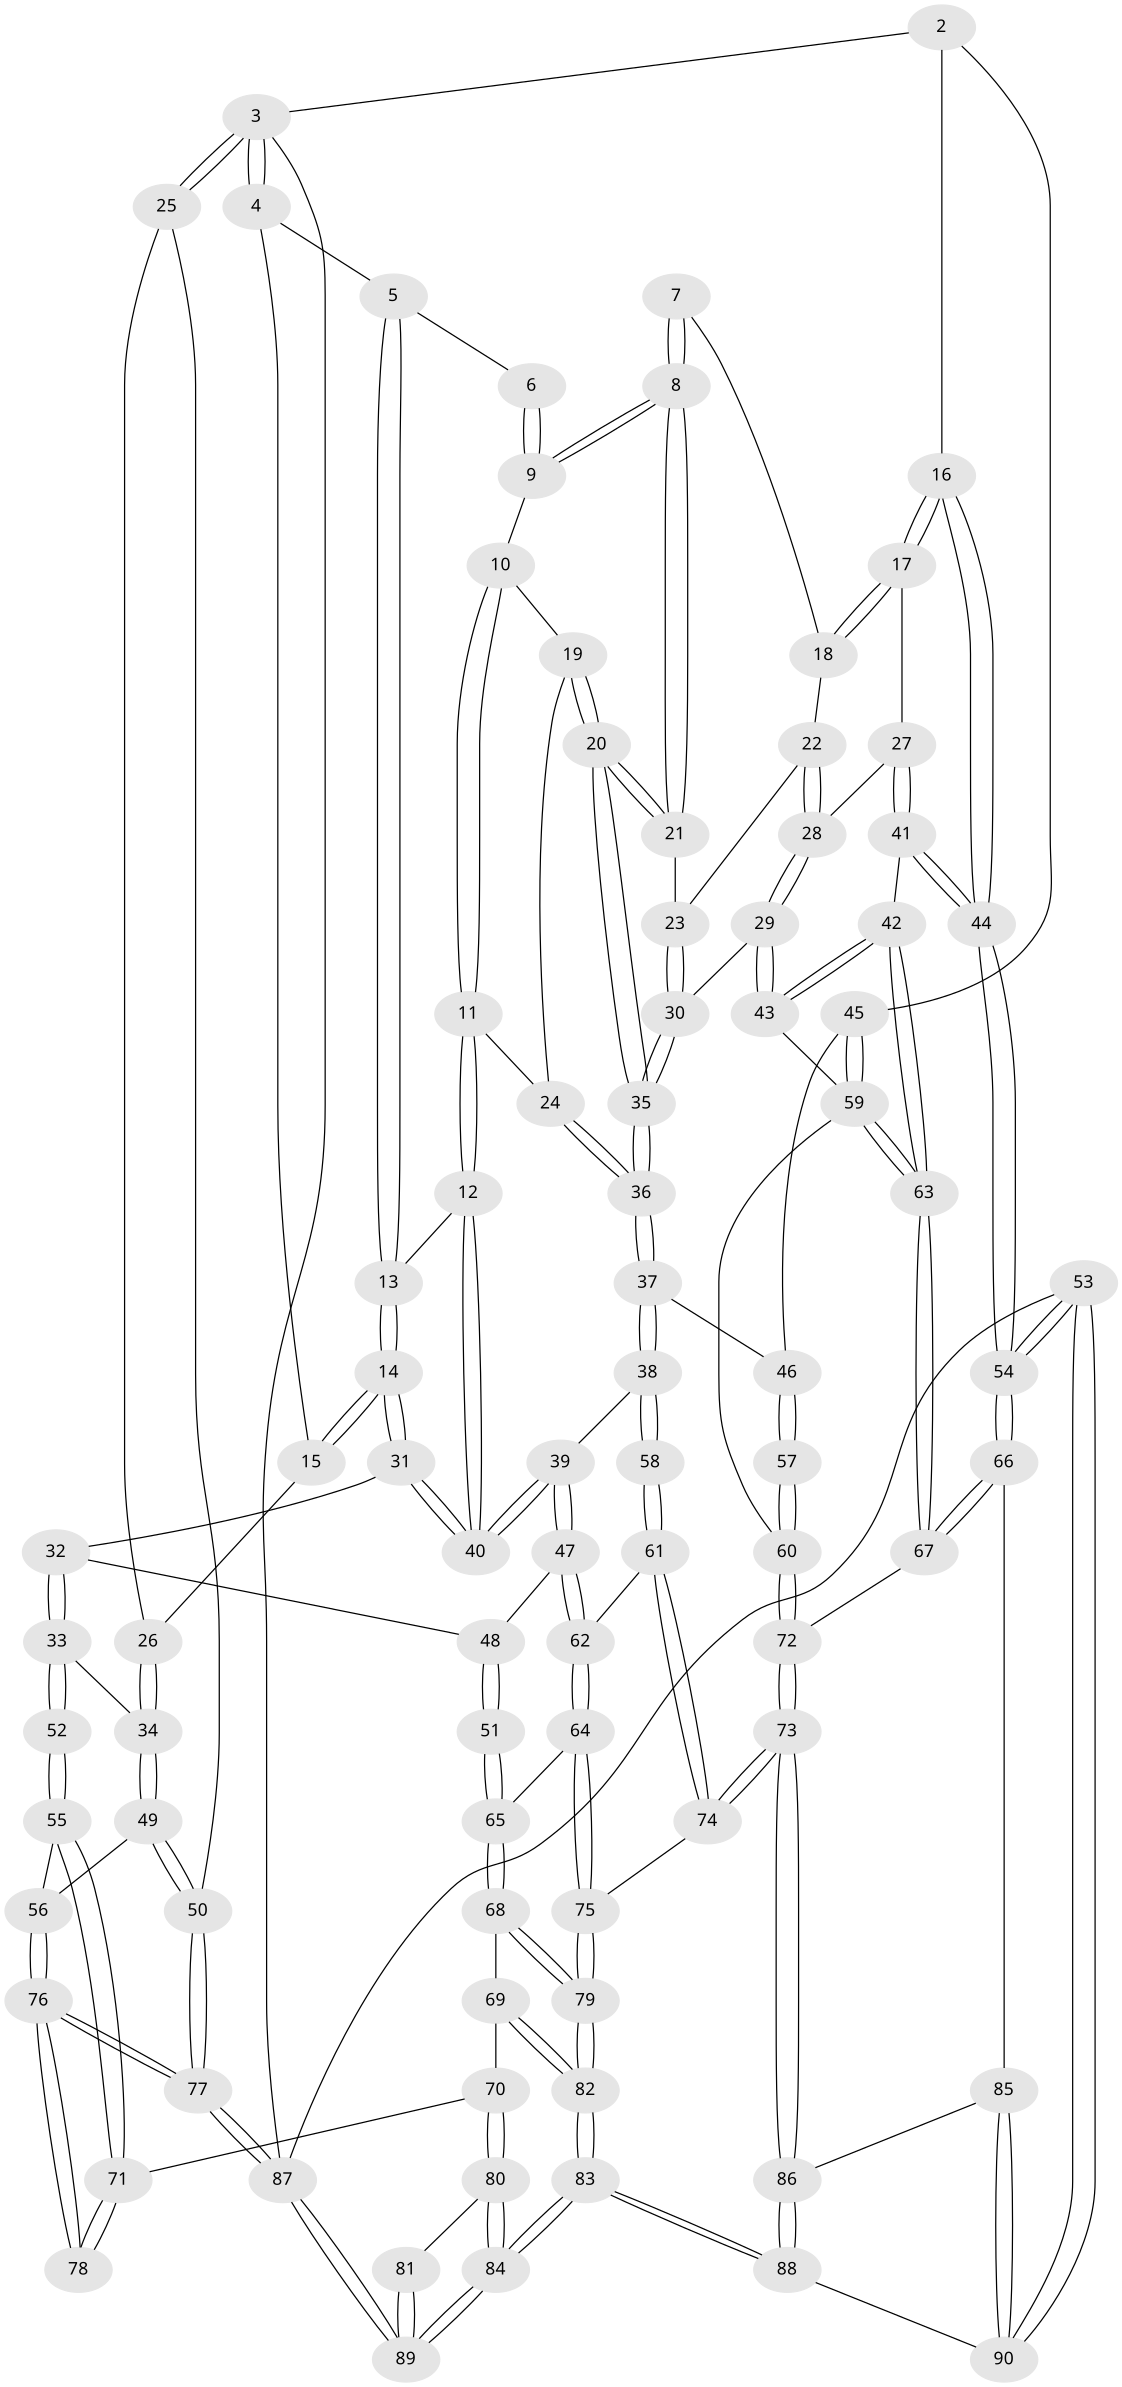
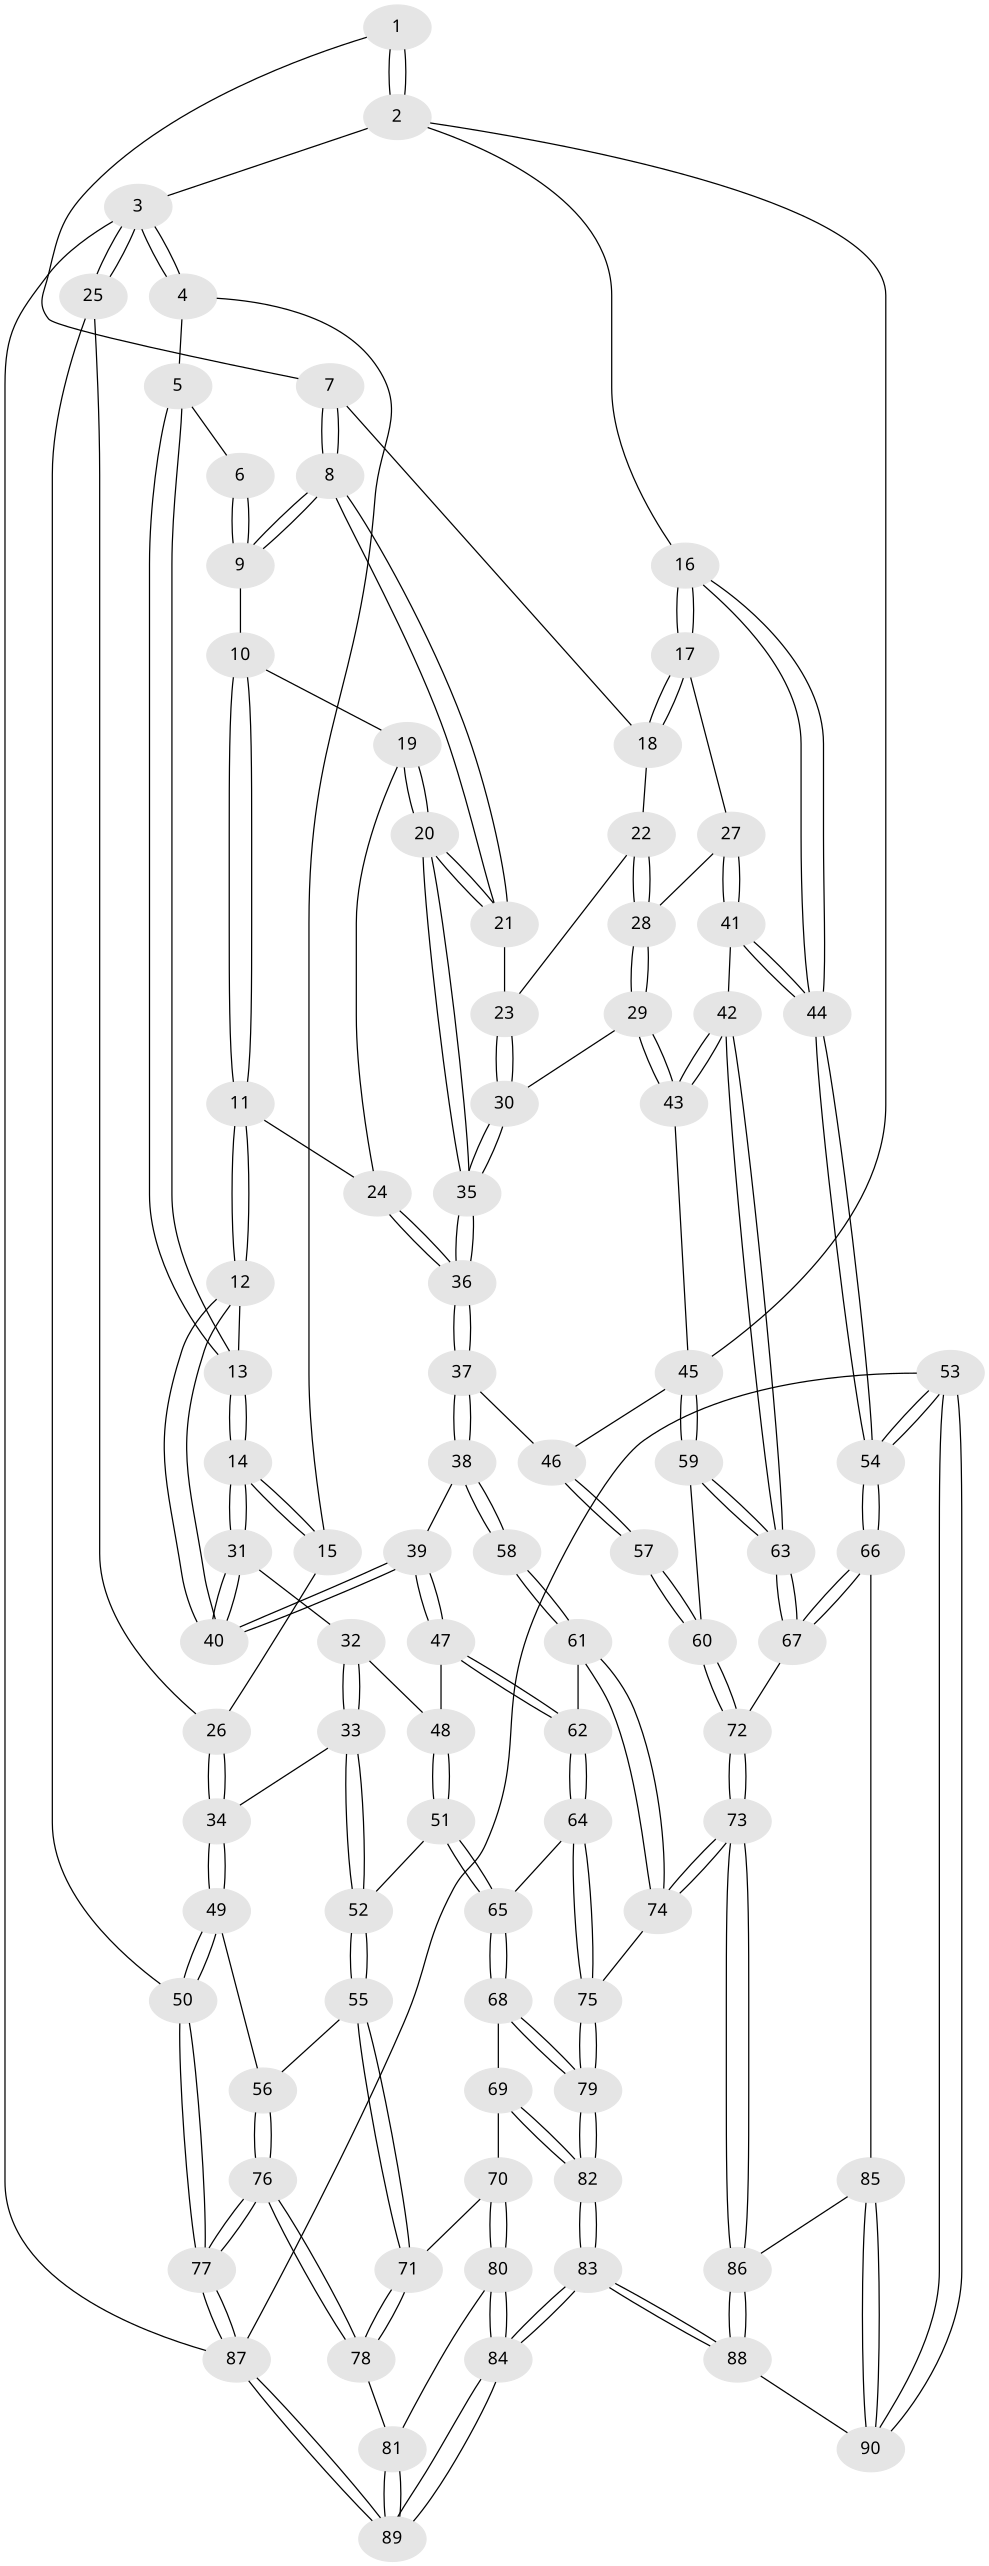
none -> (397, 27)
(810, 1059) -> (681, 1238)
none -> (400, 1866)
none -> (377, 2404)
